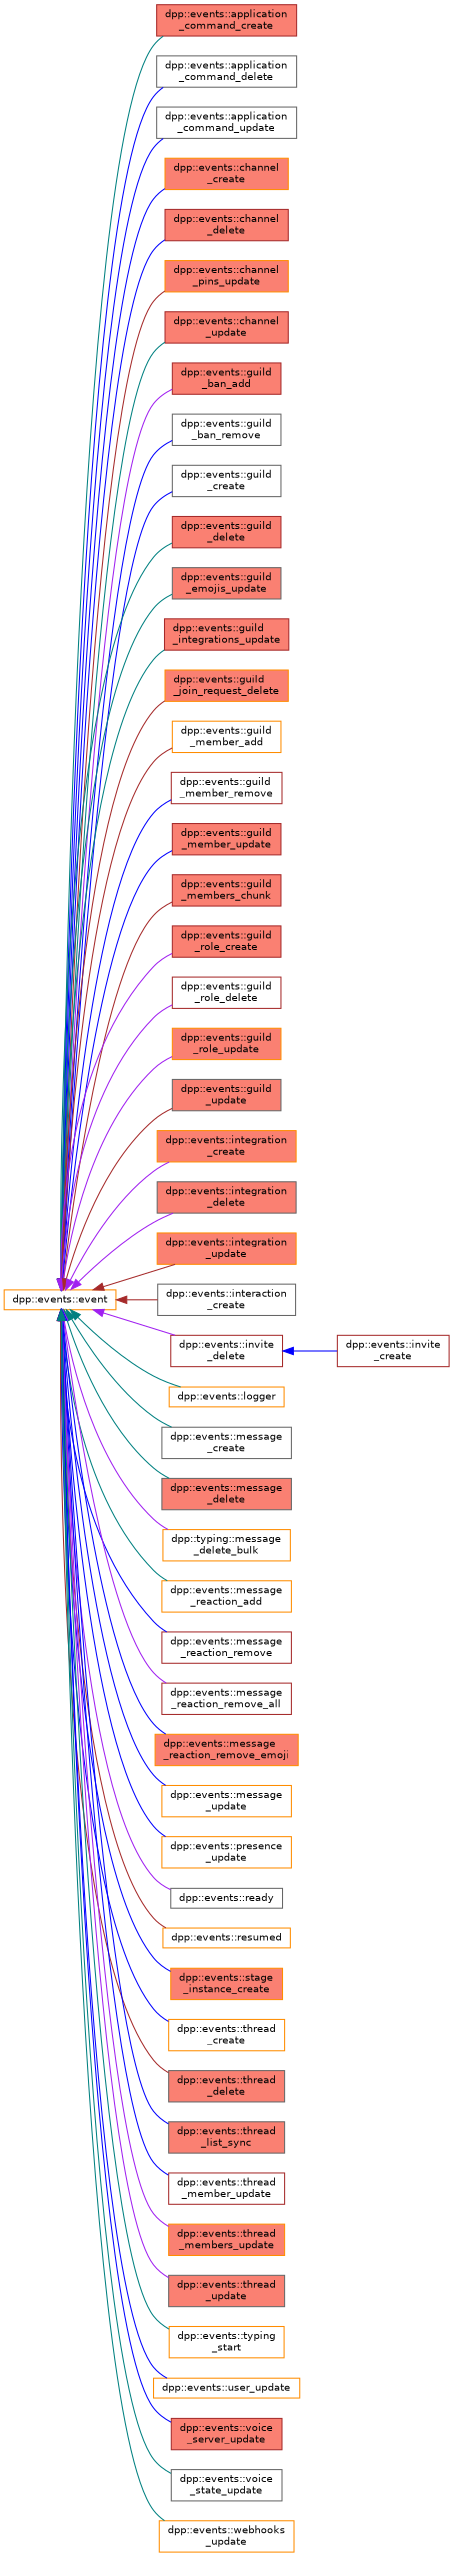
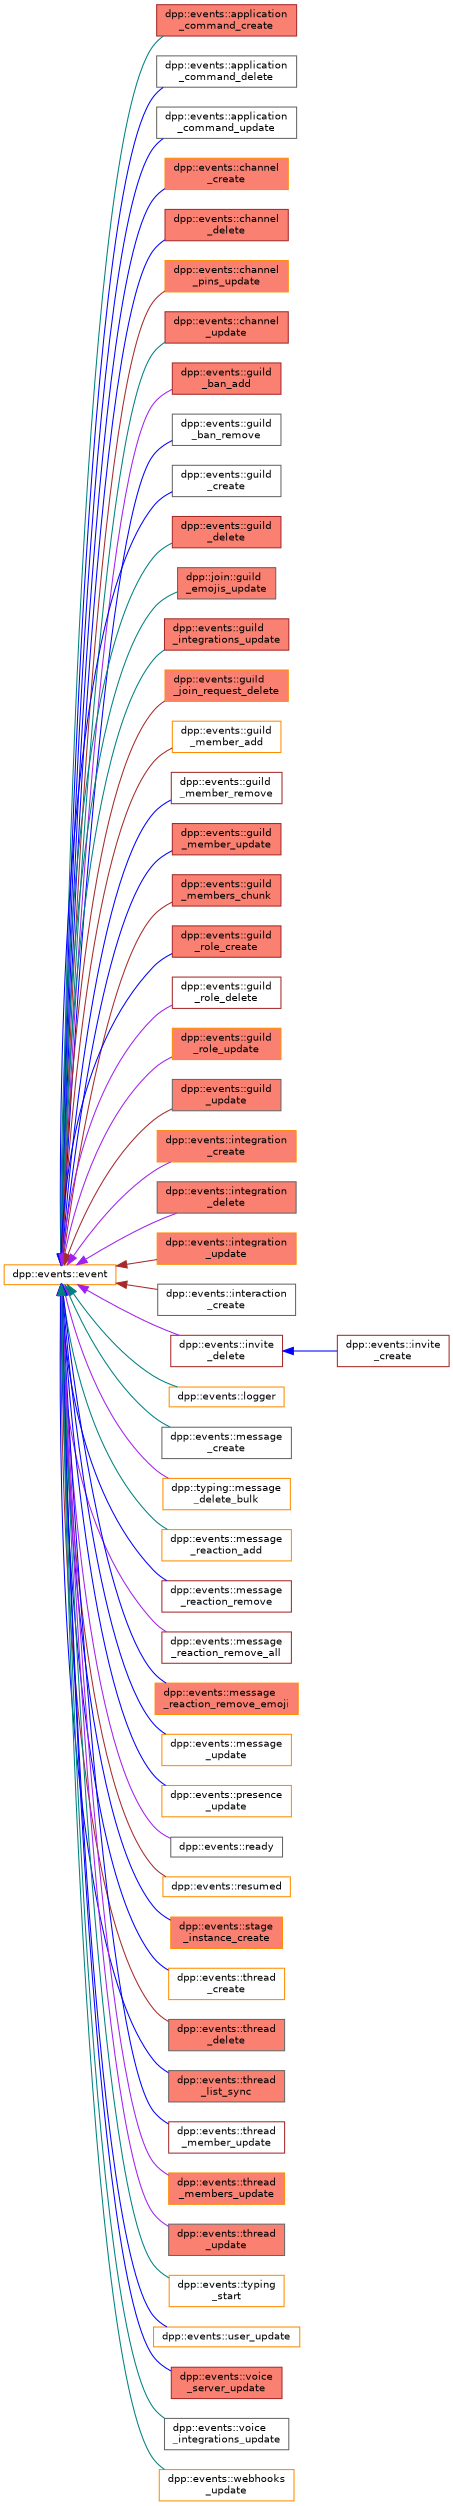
(227, 583) -> (227, 583)
(83, 1103) -> (119, 1015)
(227, 1494) -> none
(227, 2485) -> (227, 2434)
